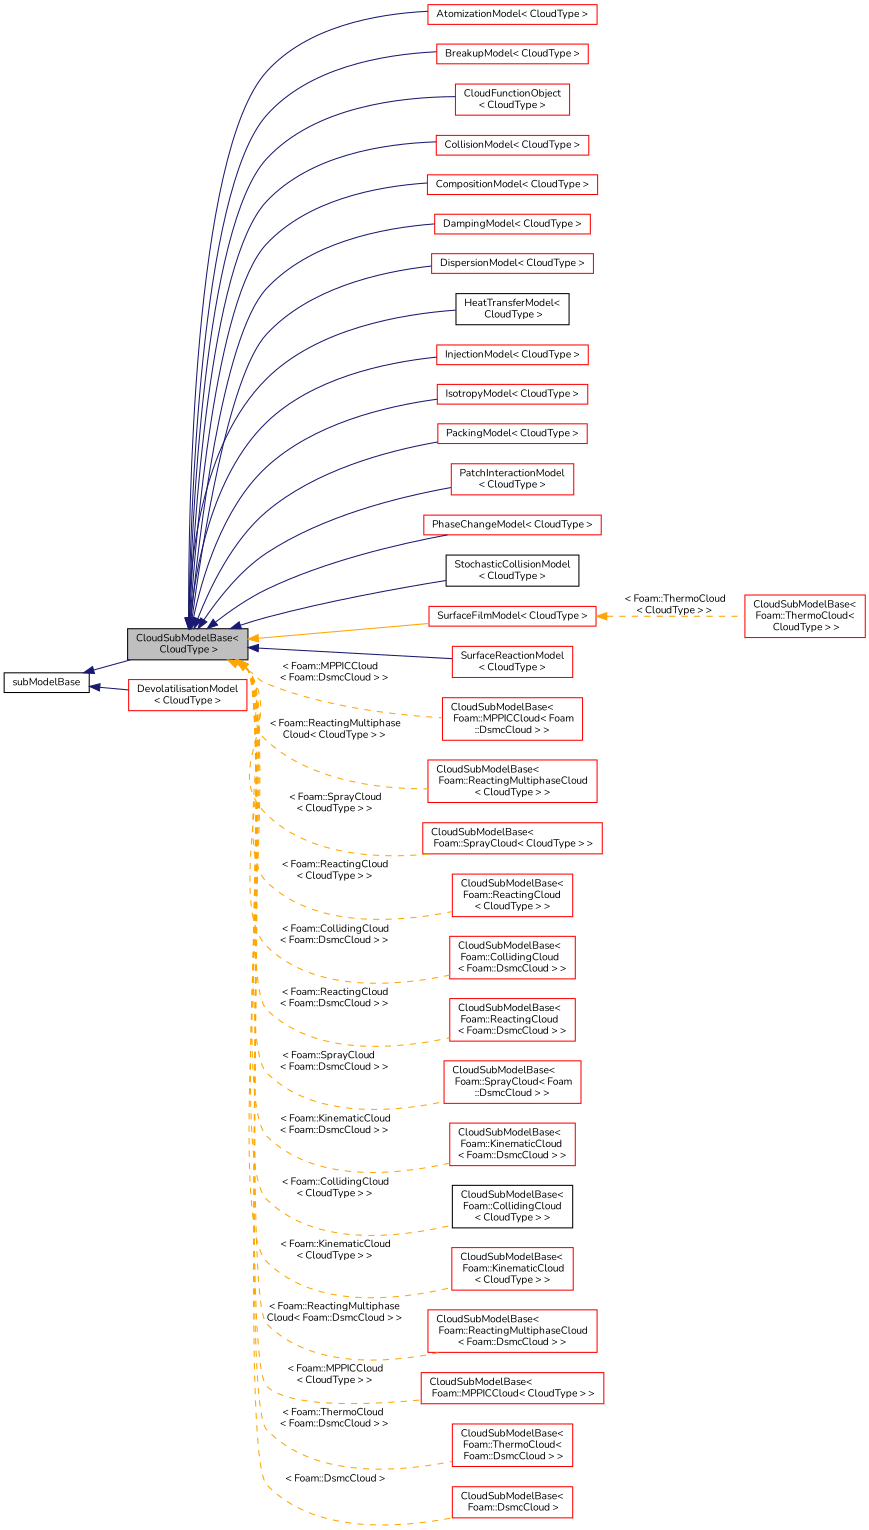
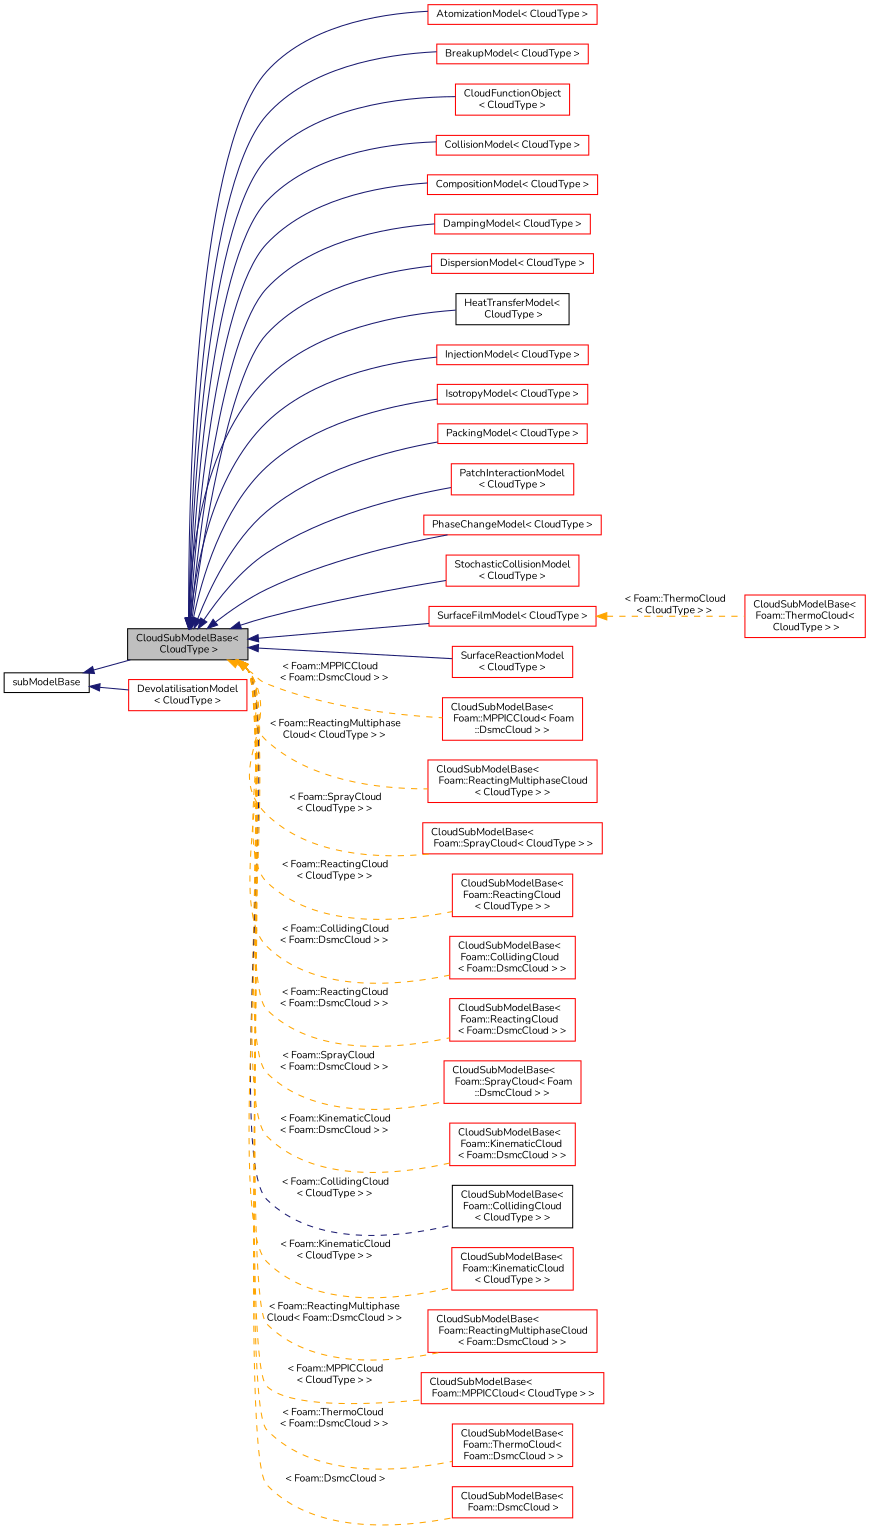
(513, 571) -> (513, 571)
(344, 631) -> (344, 631)
(265, 1194) -> (265, 1194)
